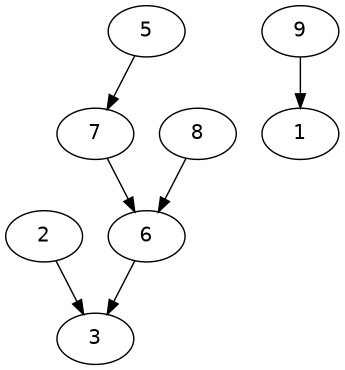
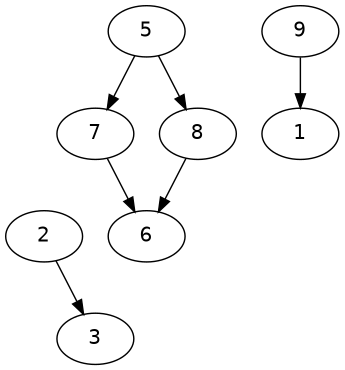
none -> (169, 76)
(124, 281) -> none
